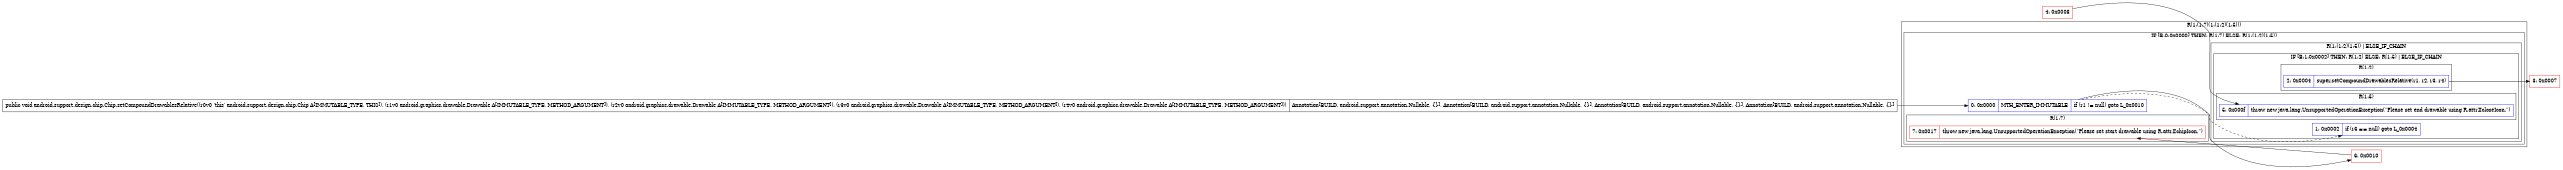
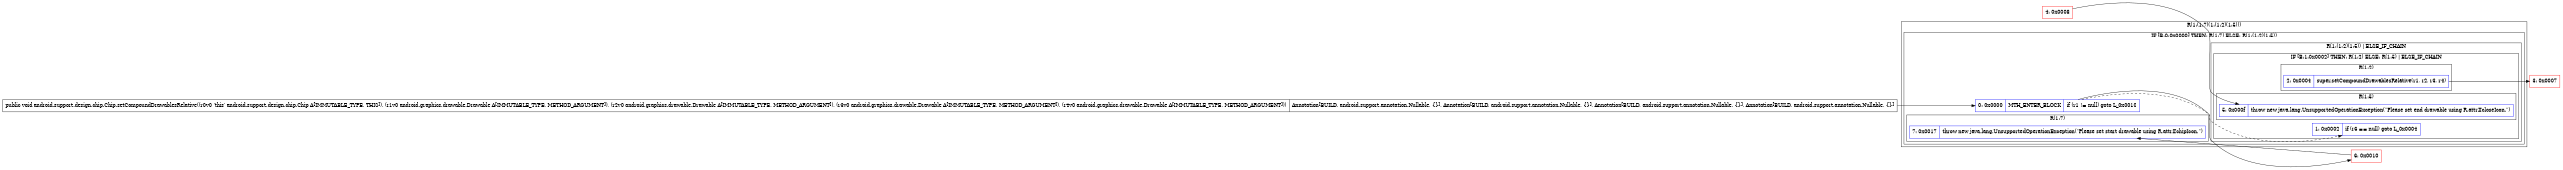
(2035, 106) -> (2035, 106)
(2057, 132) -> (2057, 132)
